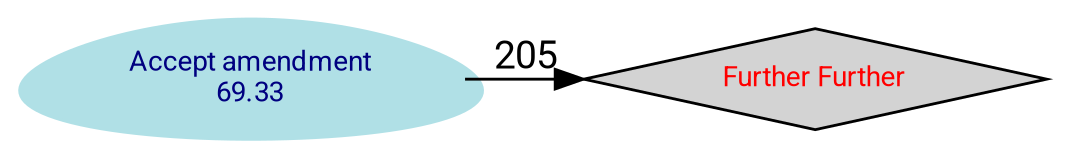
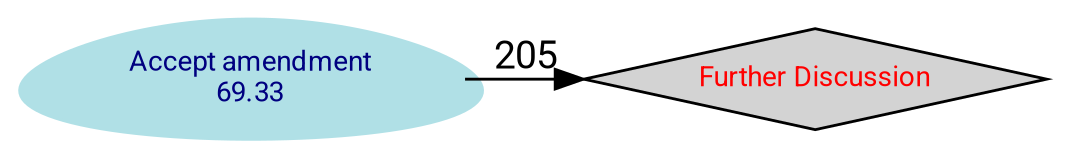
(815, 79) -> (815, 79)
